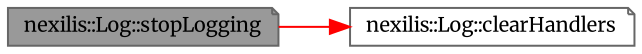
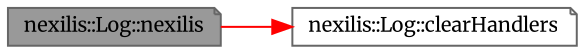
(143, 27) -> (114, 27)
